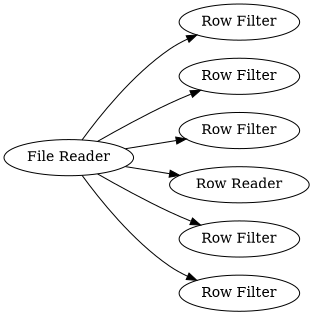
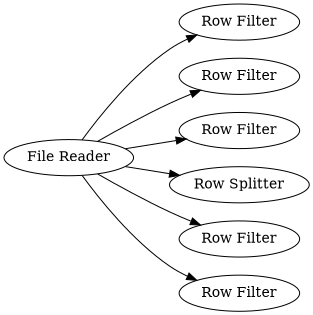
(239, 185) -> (239, 185)
